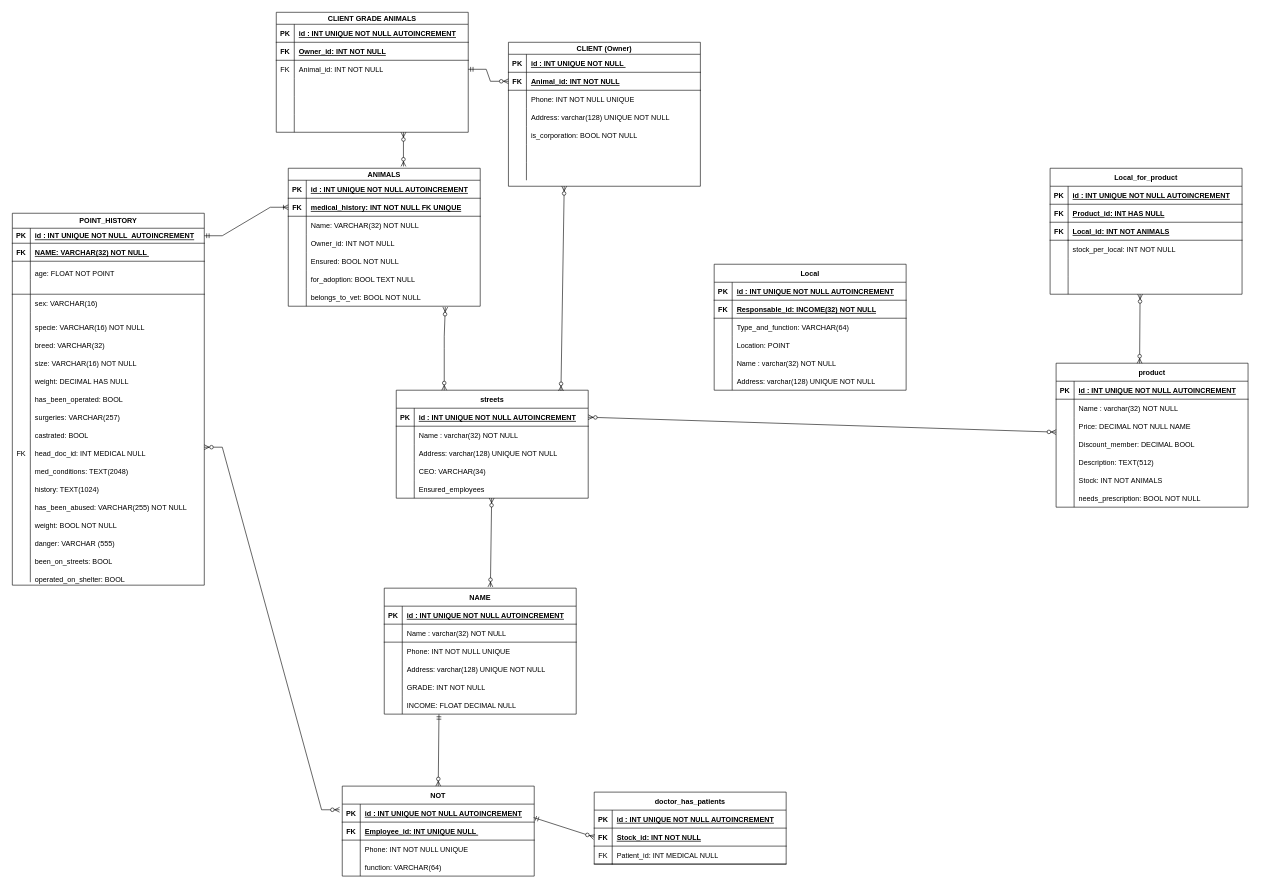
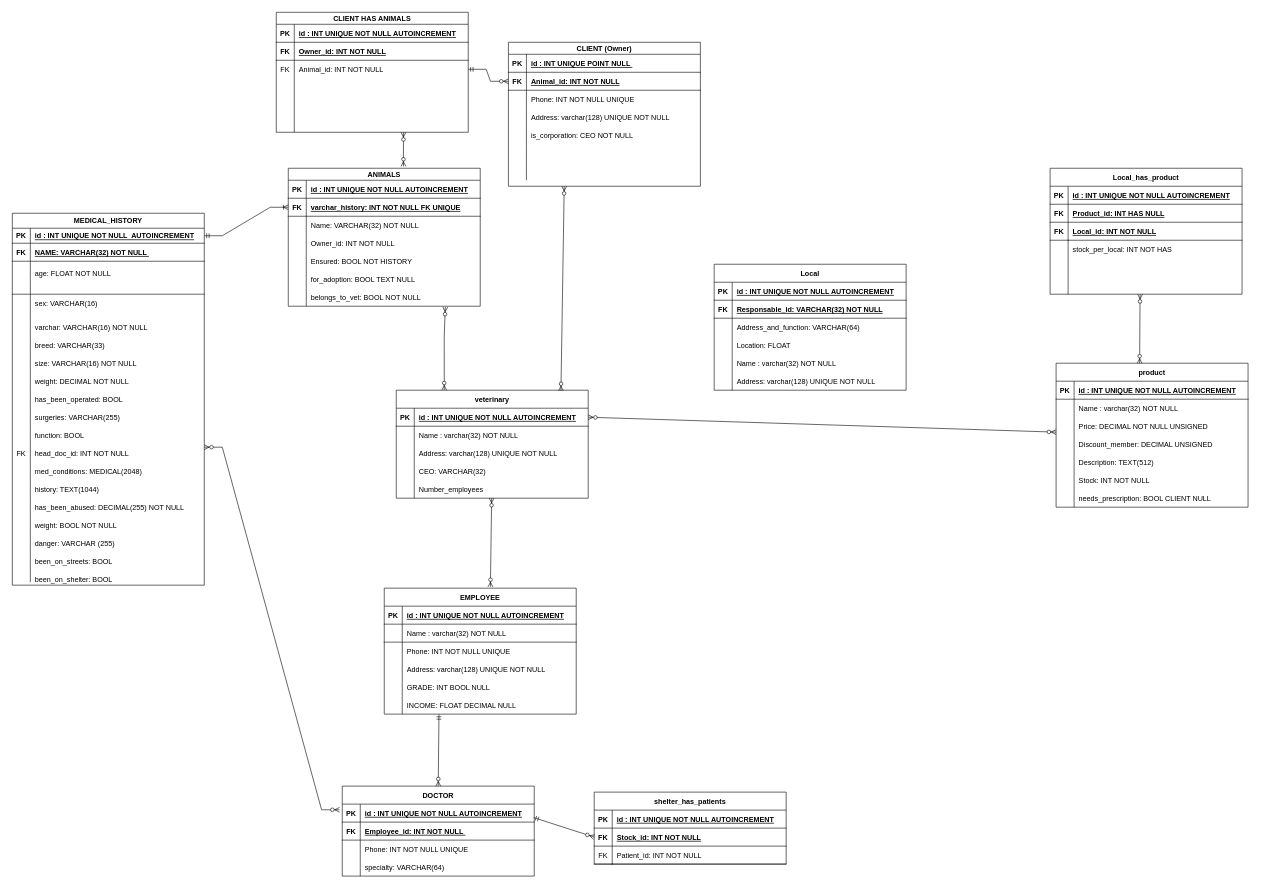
(372, 19) -> (372, 19)
(573, 64) -> (577, 64)
(584, 136) -> (582, 136)
(1146, 178) -> (1146, 178)
(381, 208) -> (383, 208)
(108, 221) -> (108, 221)
(1118, 232) -> (1112, 232)
(1126, 250) -> (1124, 250)
(351, 262) -> (357, 262)
(71, 274) -> (69, 274)
(802, 310) -> (804, 310)
(87, 328) -> (90, 328)
(794, 328) -> (801, 328)
(69, 346) -> (69, 346)
(764, 346) -> (764, 346)
(79, 382) -> (79, 382)
(492, 400) -> (492, 400)
(78, 418) -> (78, 418)
(1130, 427) -> (1138, 427)
(63, 436) -> (60, 436)
(1134, 445) -> (1142, 445)
(89, 454) -> (81, 454)
(83, 472) -> (90, 472)
(449, 472) -> (449, 472)
(1119, 481) -> (1113, 481)
(70, 490) -> (70, 490)
(452, 490) -> (450, 490)
(1140, 499) -> (1146, 499)
(108, 508) -> (108, 508)
(74, 544) -> (74, 544)
(82, 580) -> (74, 580)
(480, 598) -> (480, 598)
(441, 688) -> (443, 688)
(438, 796) -> (438, 796)
(690, 802) -> (690, 802)
(416, 832) -> (410, 832)
(668, 856) -> (660, 856)
(404, 868) -> (405, 868)
